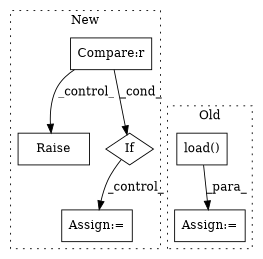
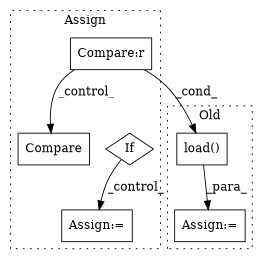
(86, 21) -> (86, 21)
(120, 98) -> (173, 93)
(54, 149) -> (54, 149)
